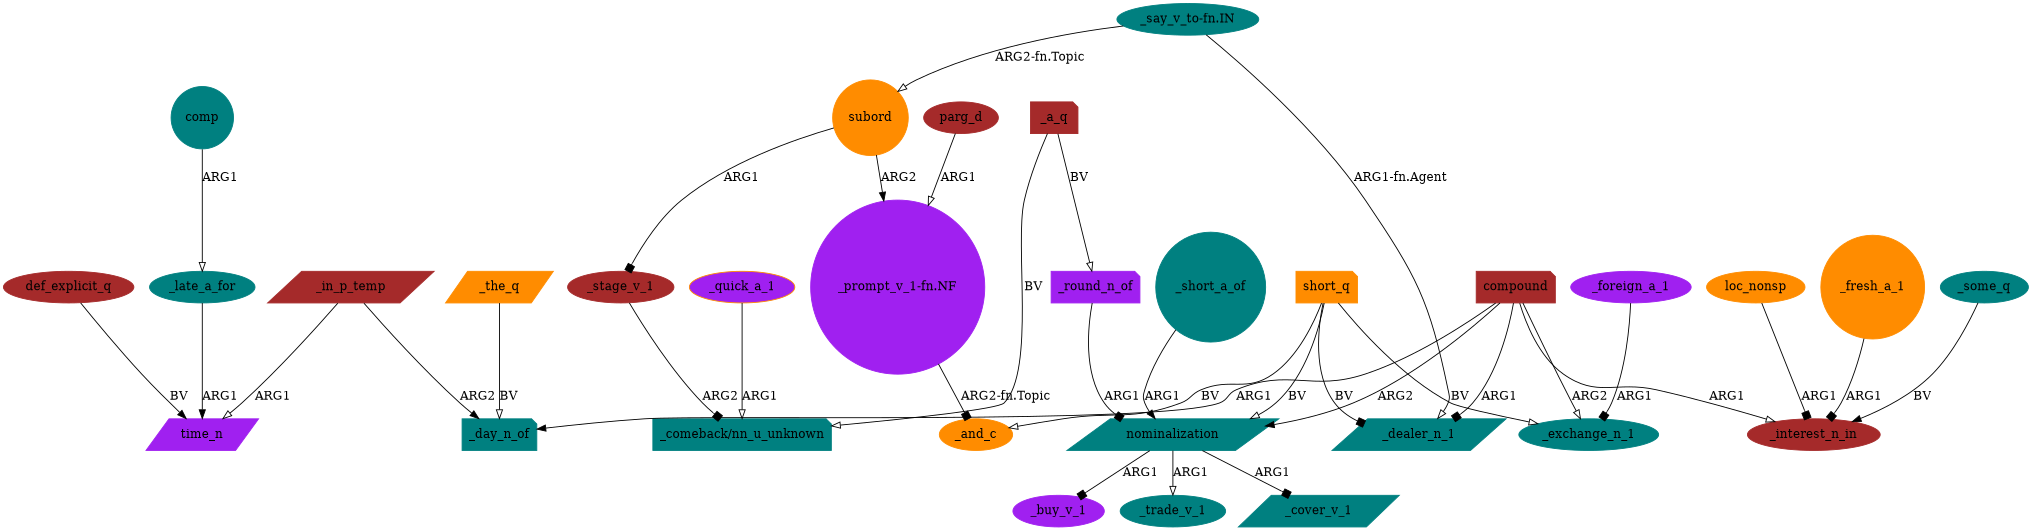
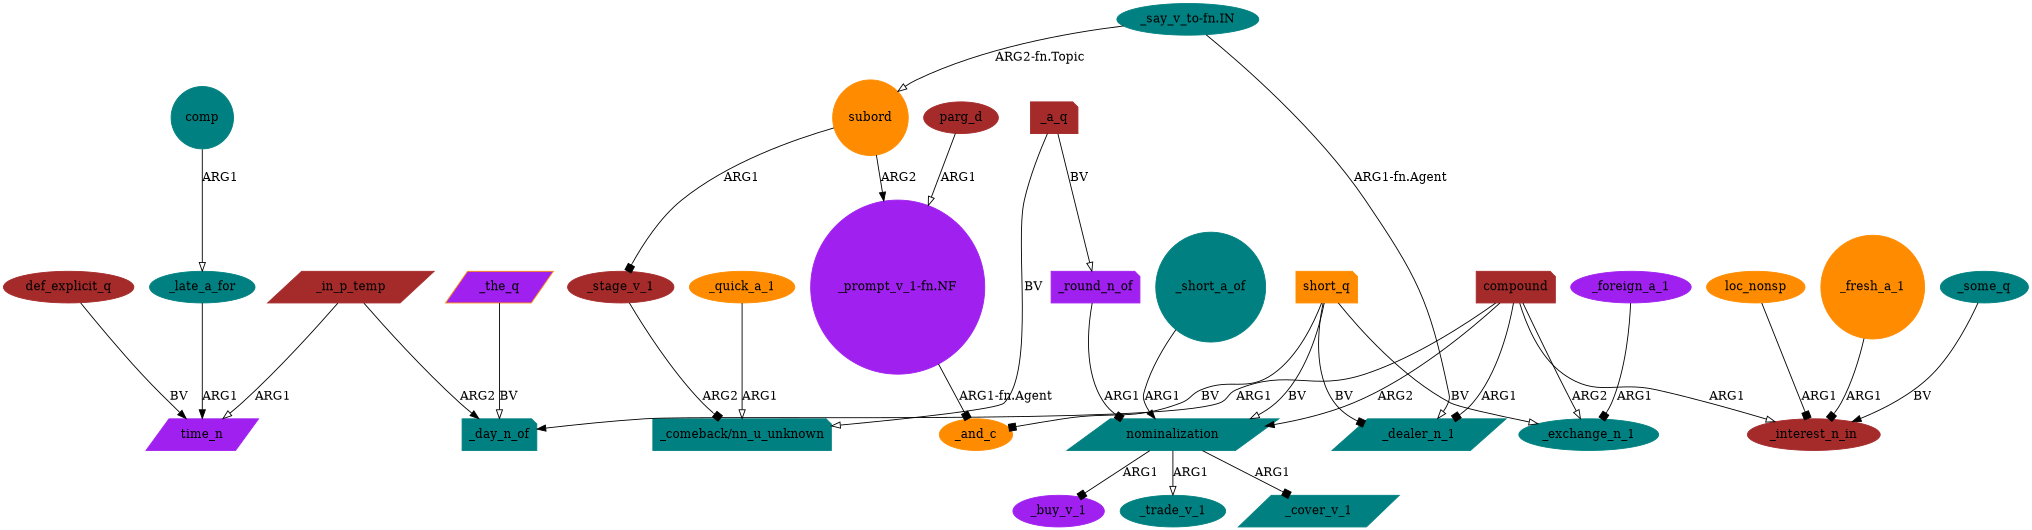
(499, 287) -> (499, 287)
(742, 287) -> (742, 287)
(1006, 396) -> (1006, 396)
(1190, 398) -> (1190, 398)
